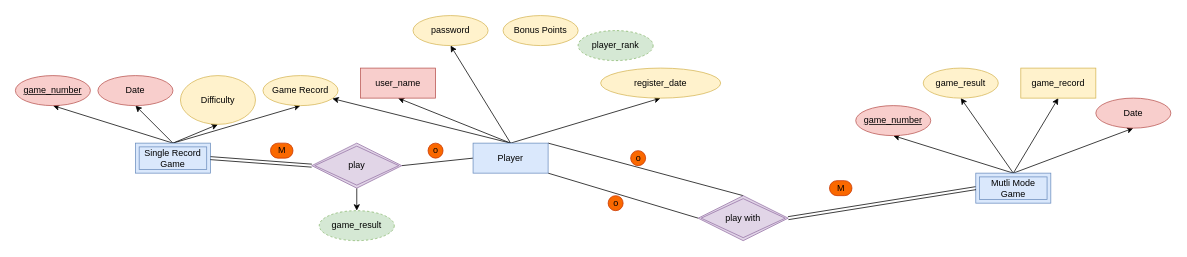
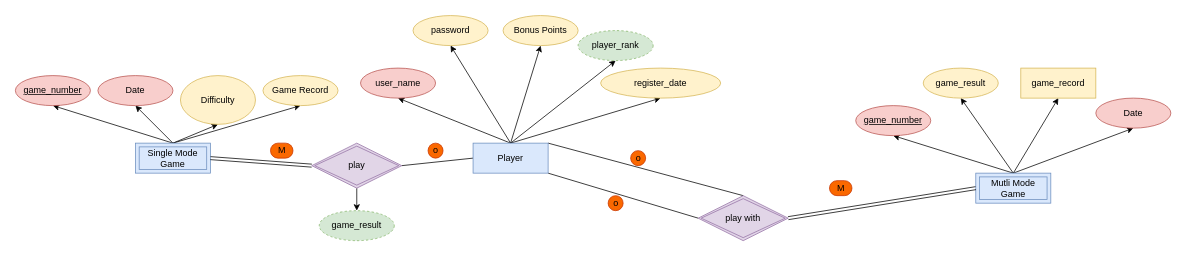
(398, 83) -> (398, 83)
none -> (563, 101)
(422, 121) -> (525, 94)
(173, 158) -> (173, 158)
